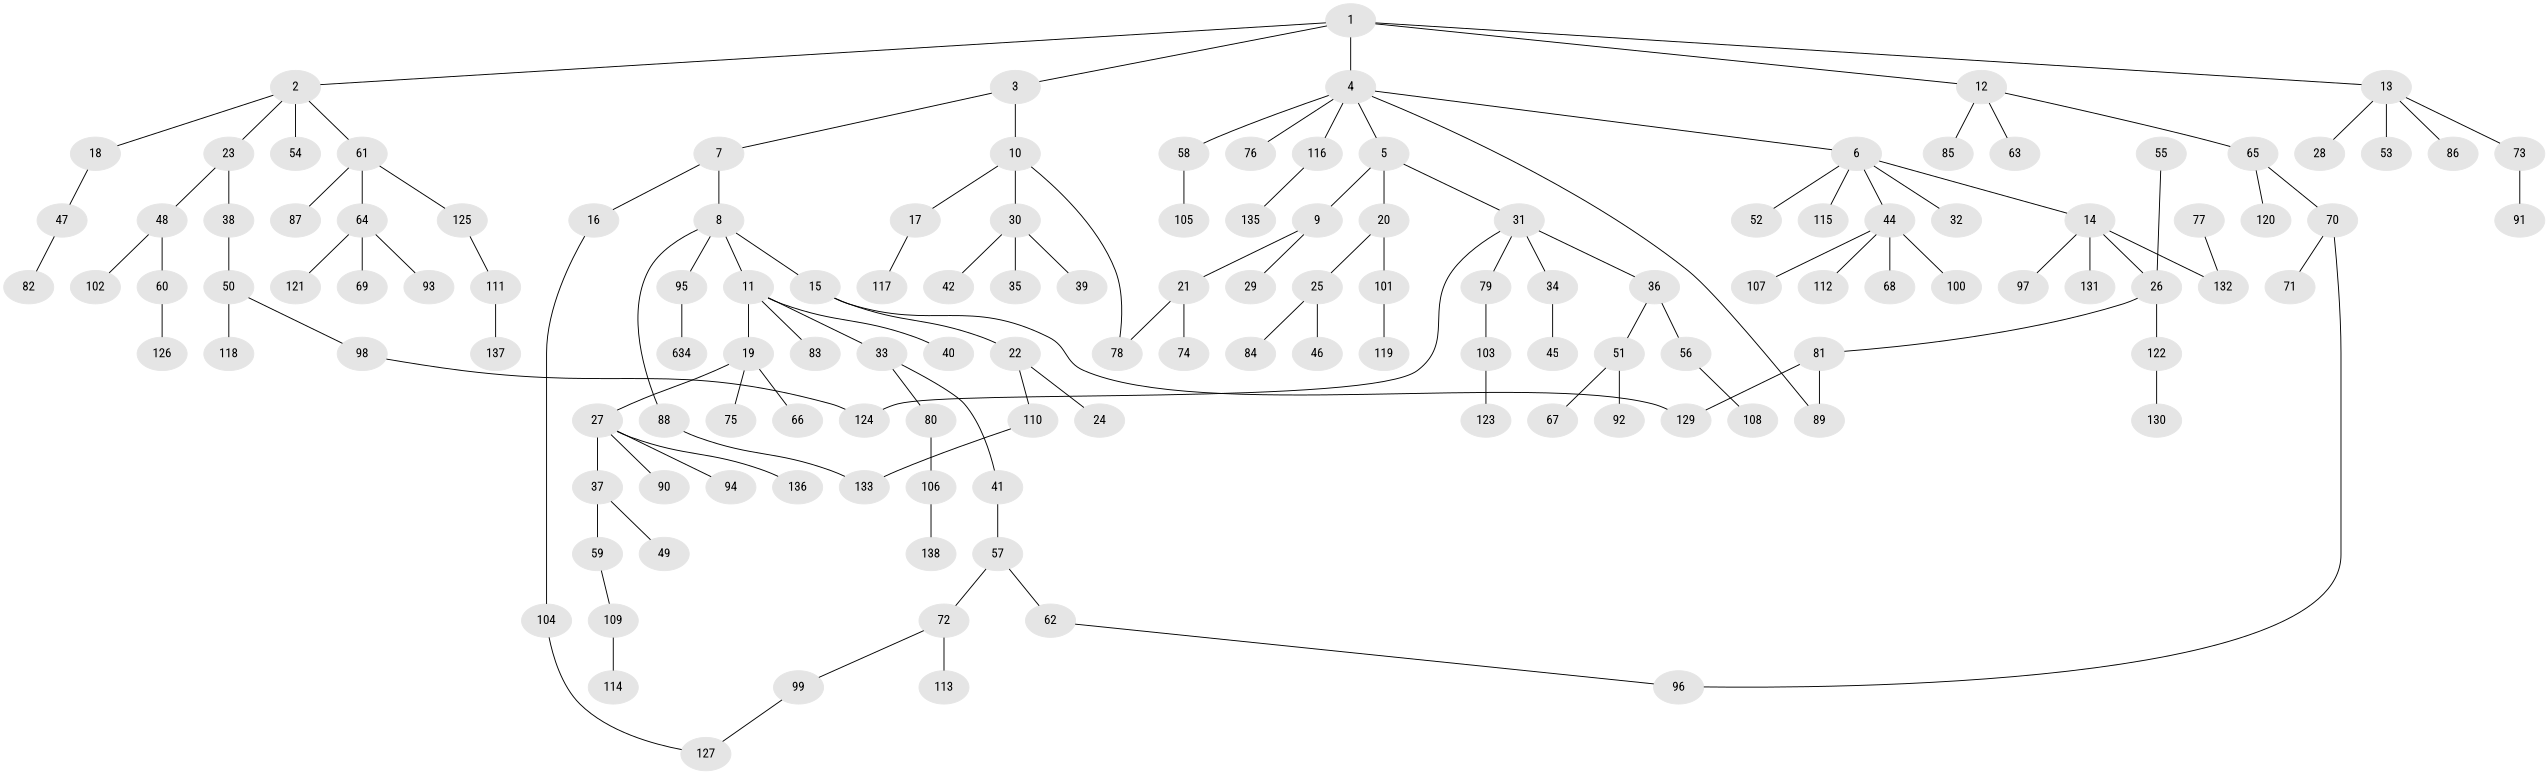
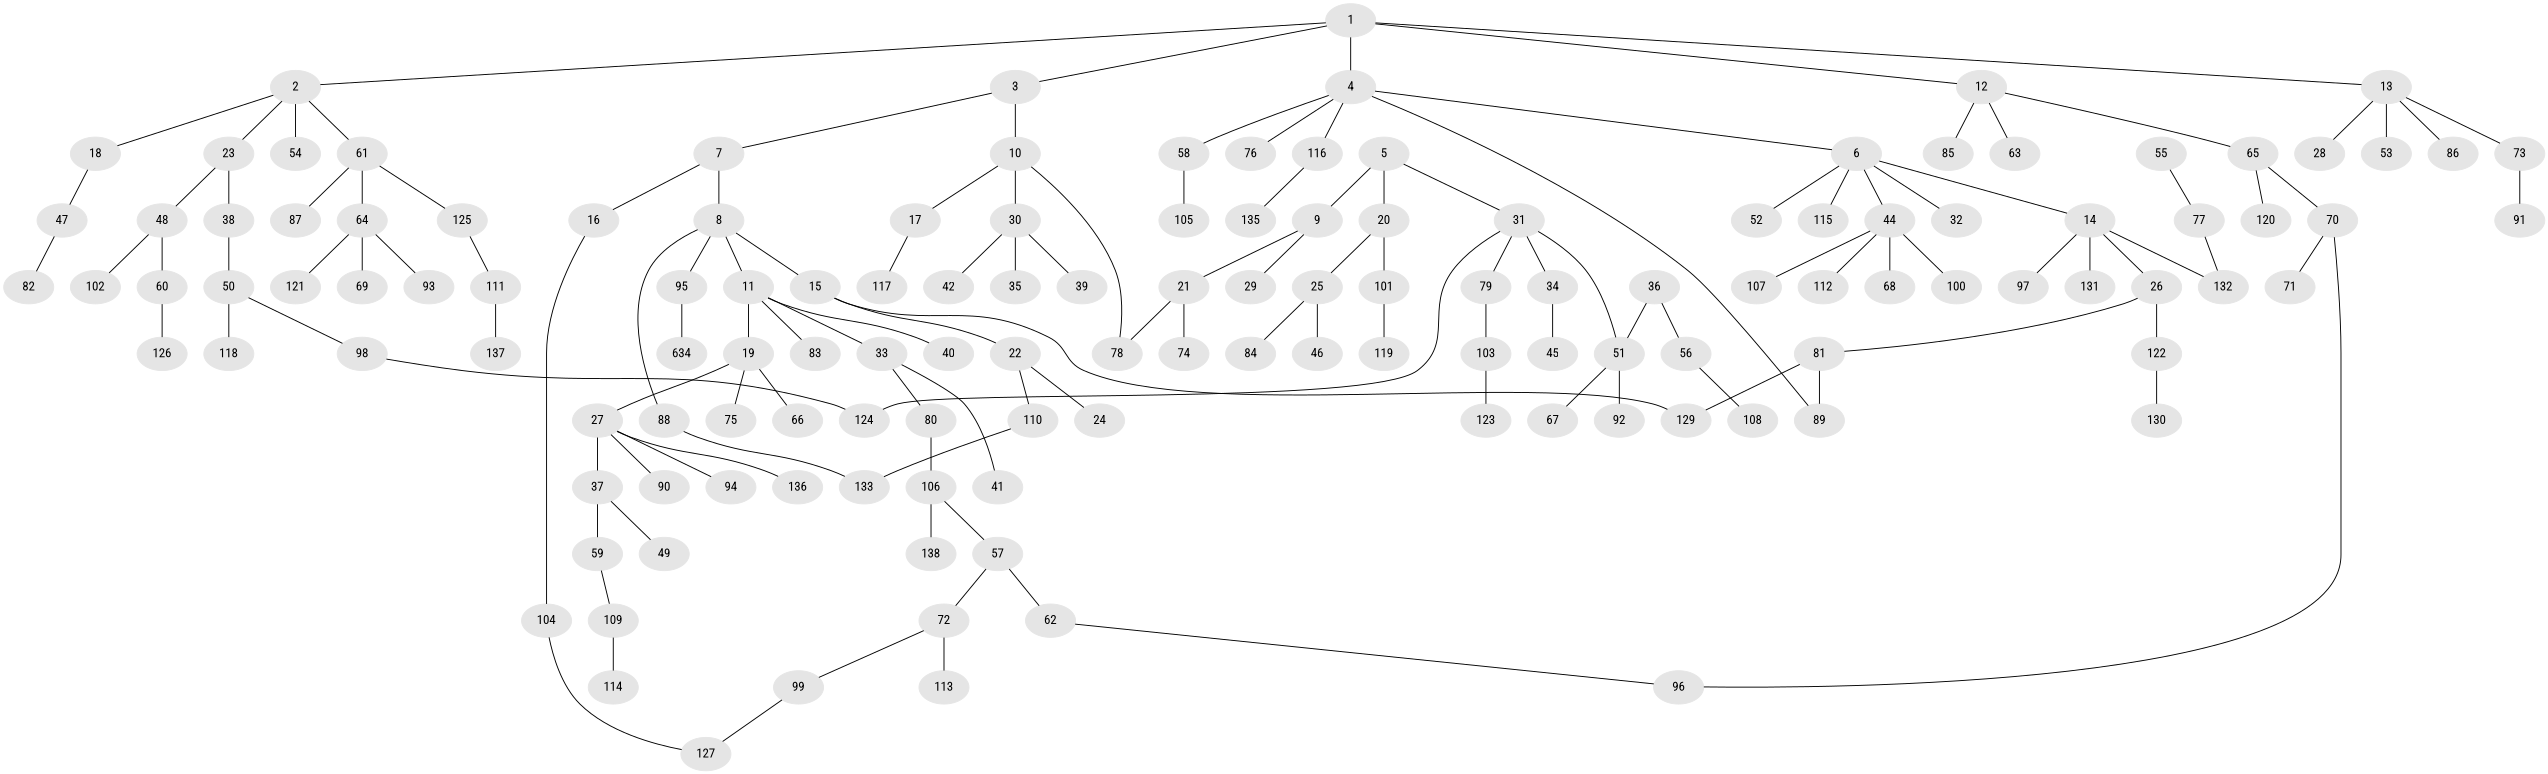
(1367, 120) -> none
(2159, 220) -> (2180, 187)
(1587, 254) -> (1589, 275)
(998, 521) -> (964, 521)
